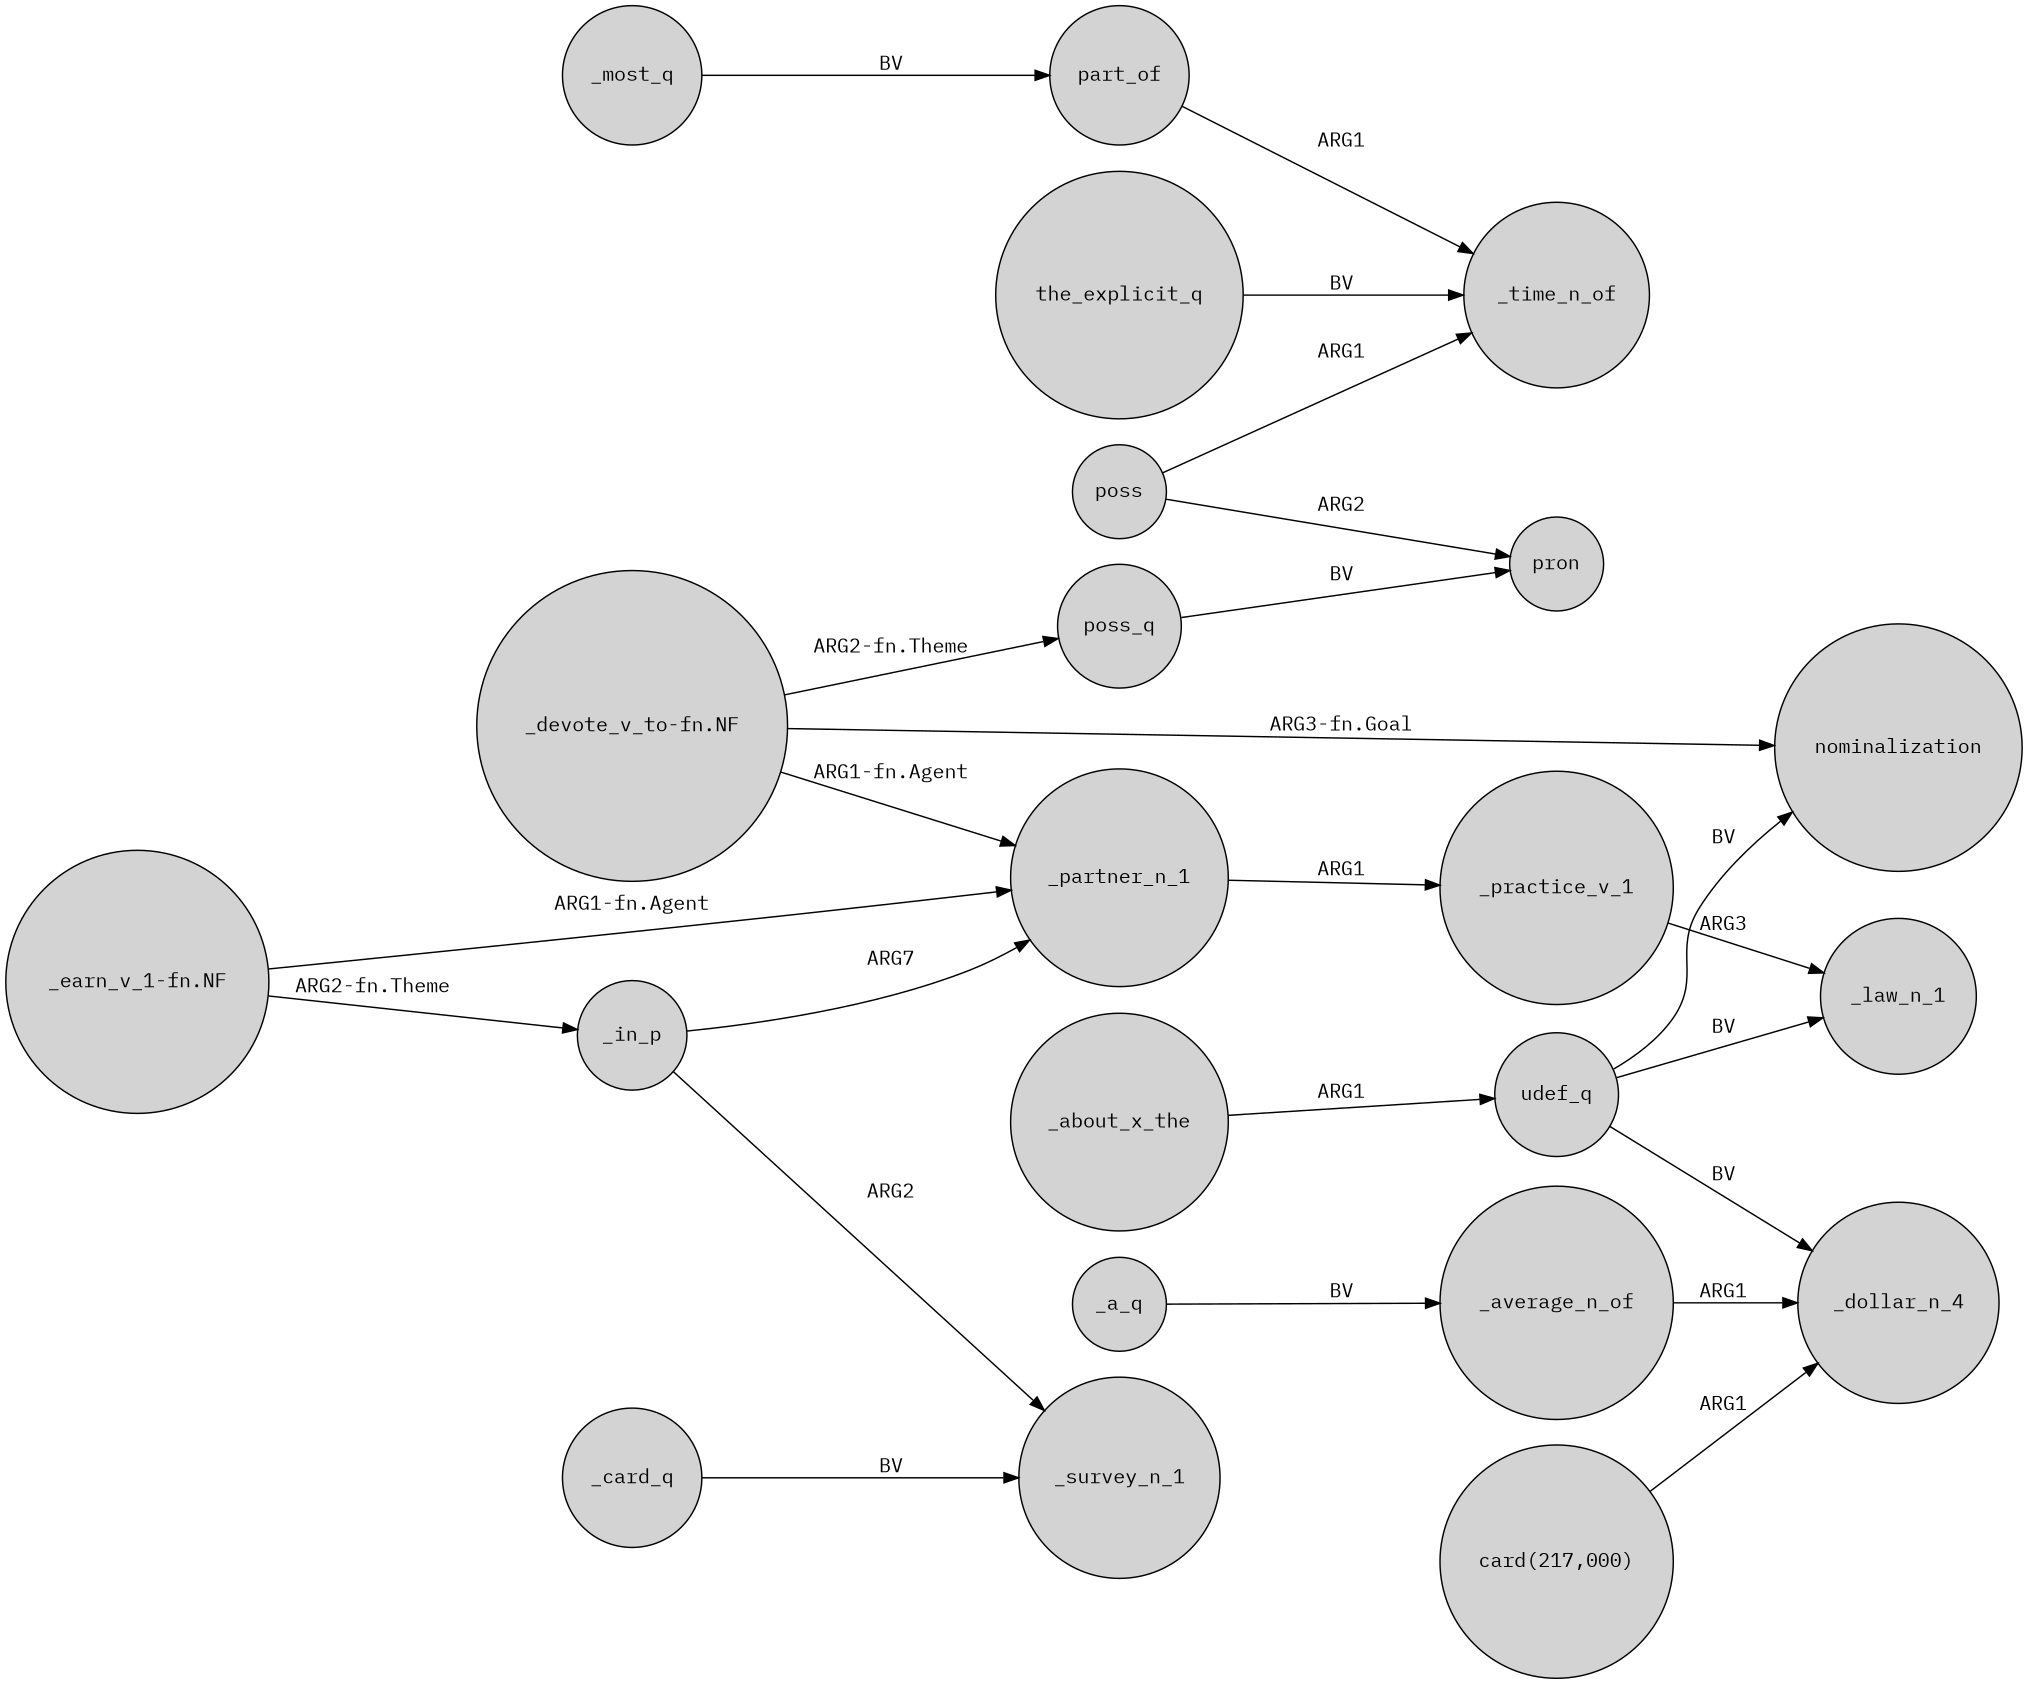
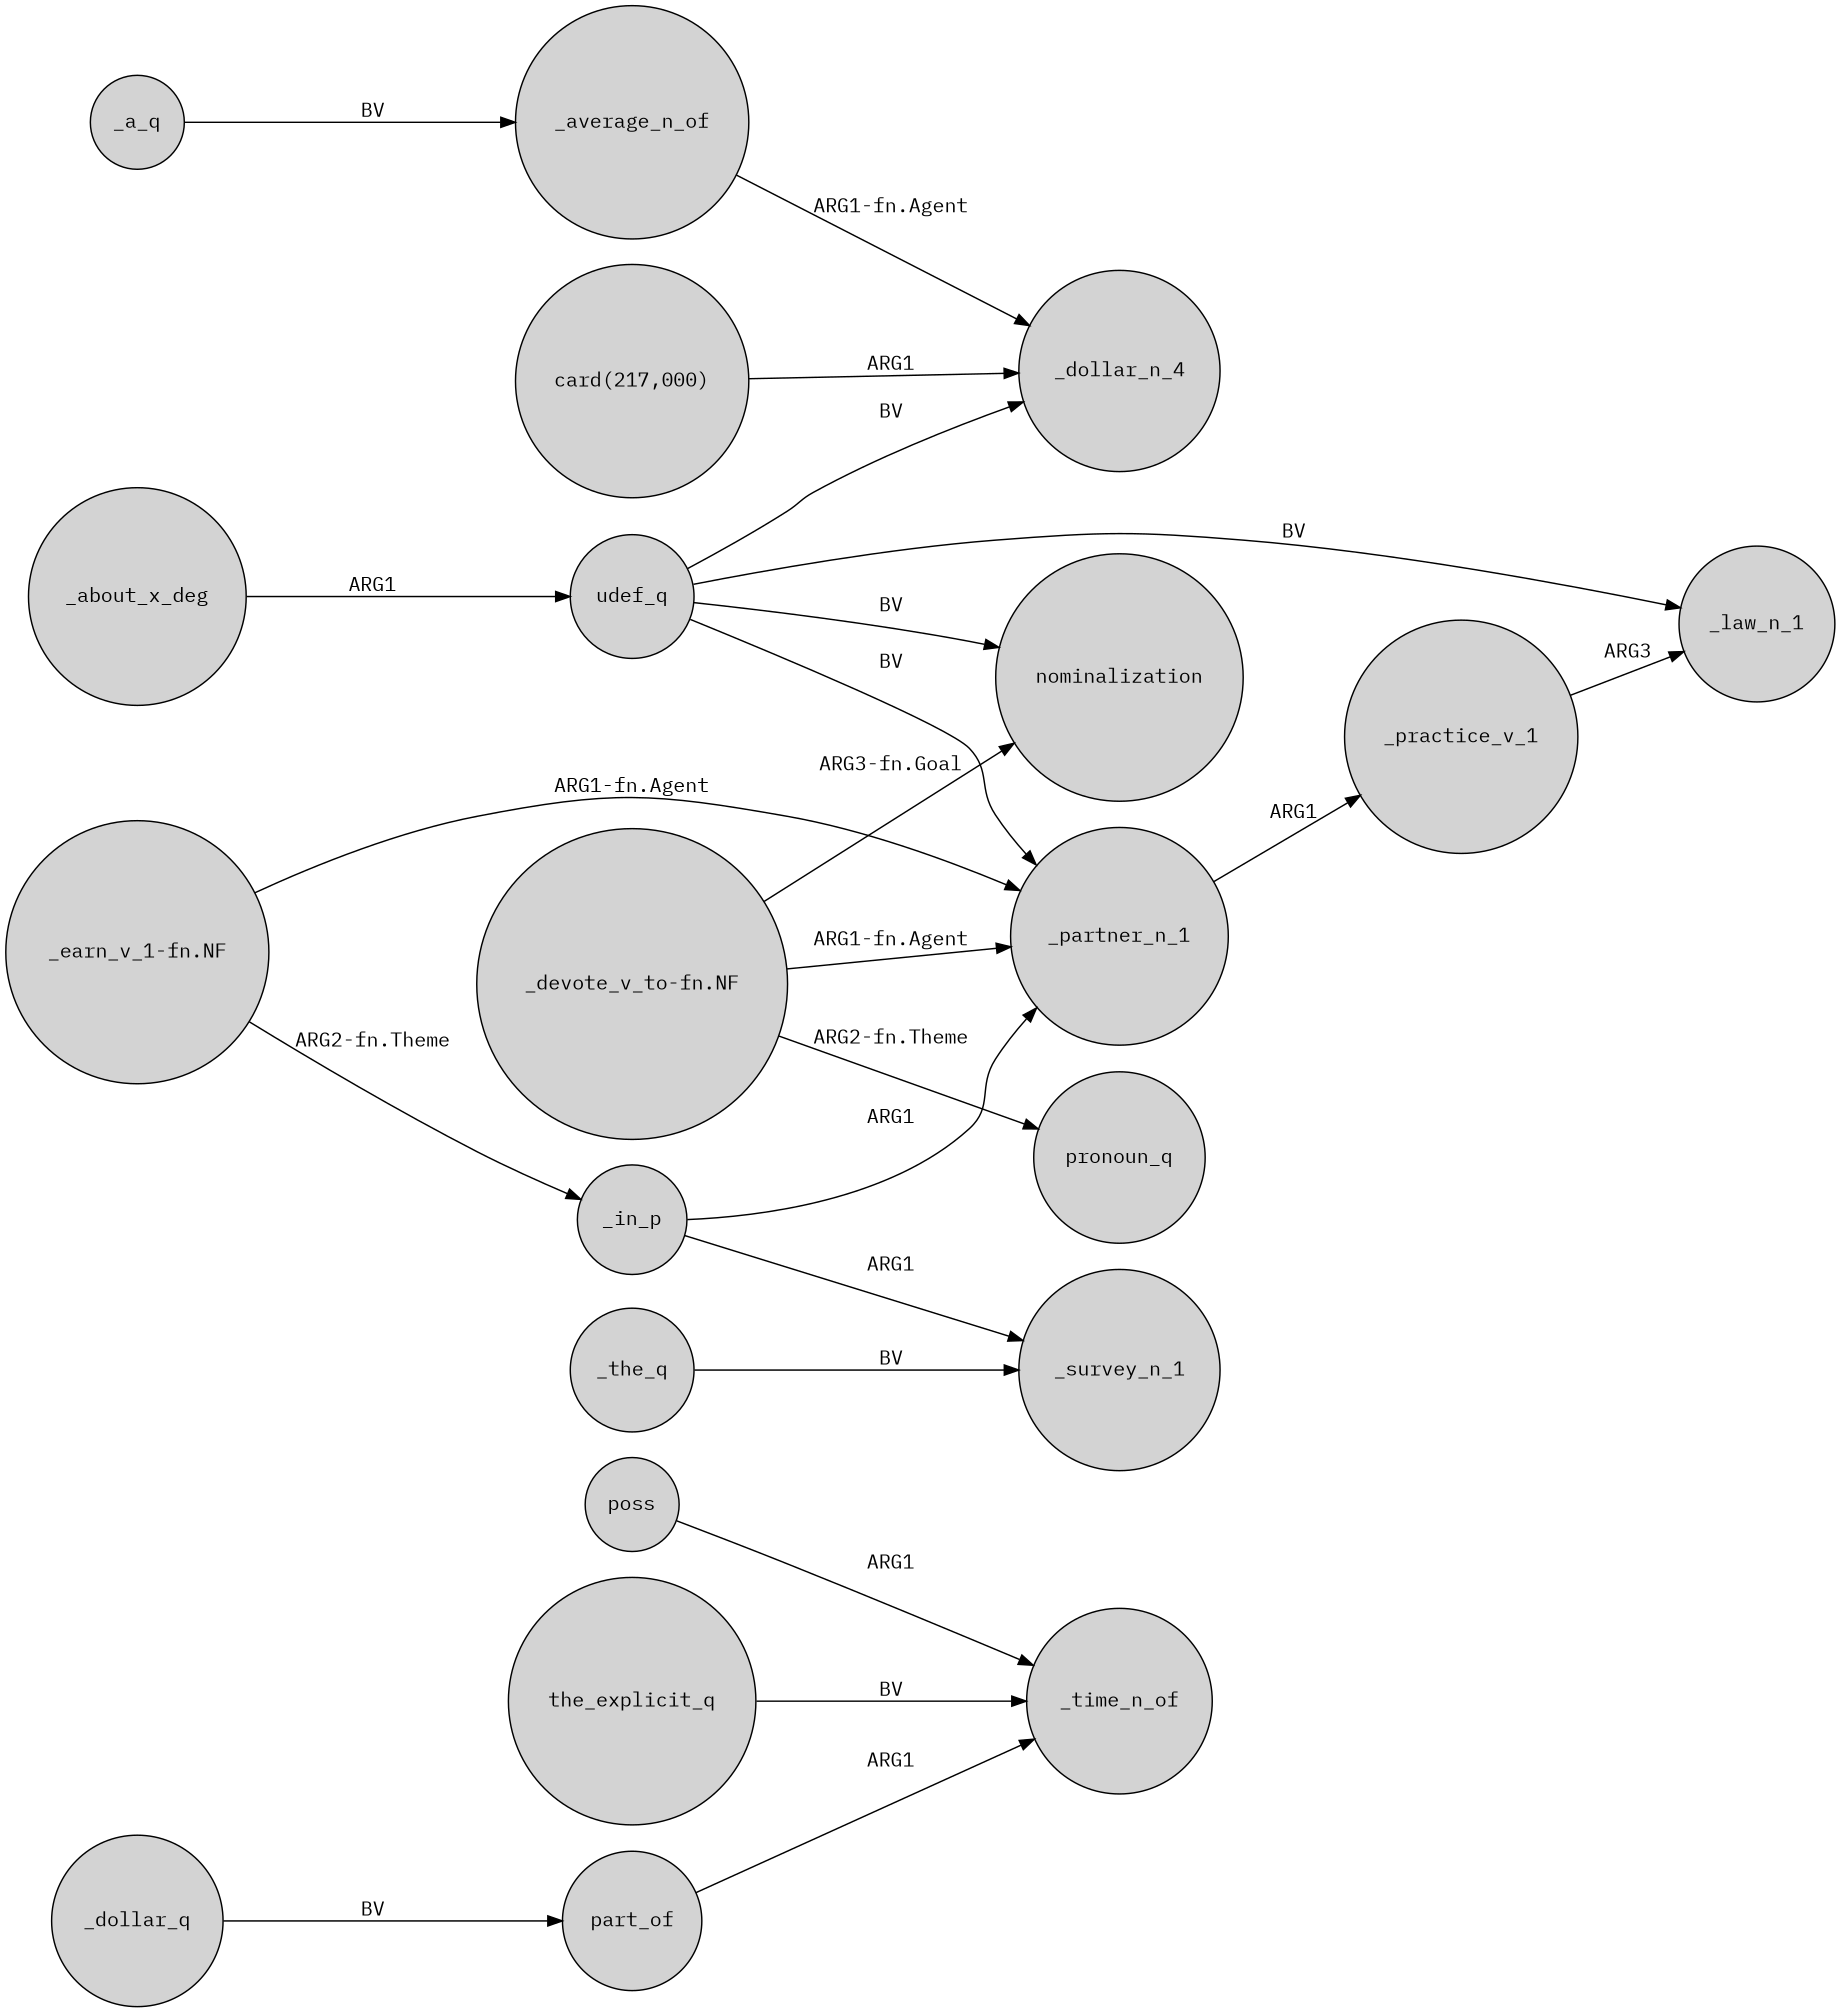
(632, 75) -> (137, 1921)
(1557, 564) -> none
(1119, 626) -> (1119, 1157)
none -> (888, 704)
(891, 959) -> (891, 1118)
(1119, 1122) -> (137, 596)
(891, 1192) -> (891, 1265)
(1724, 1292) -> (891, 207)
(632, 1478) -> (632, 1370)
